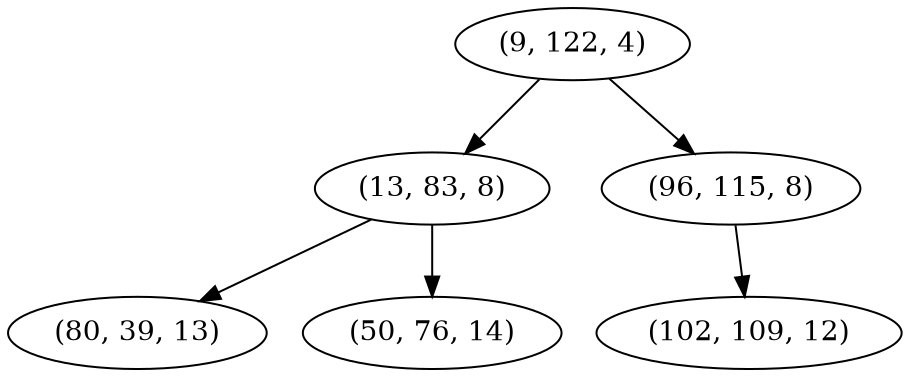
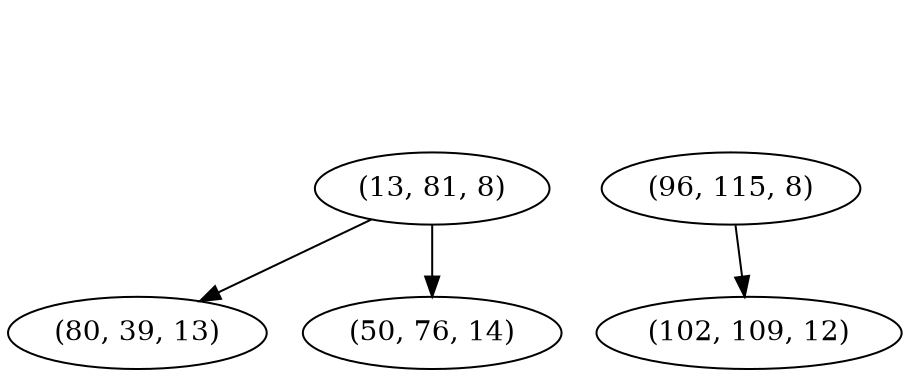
(573, 44) -> none
(432, 189) -> (432, 189)
